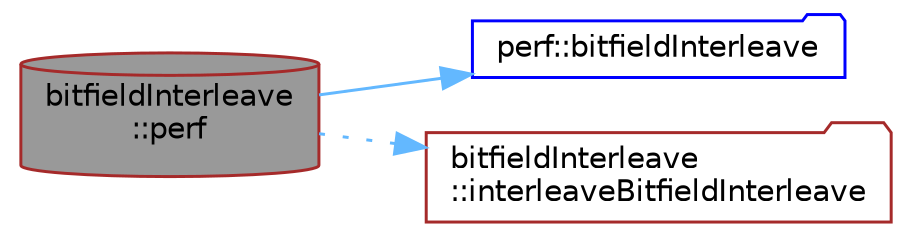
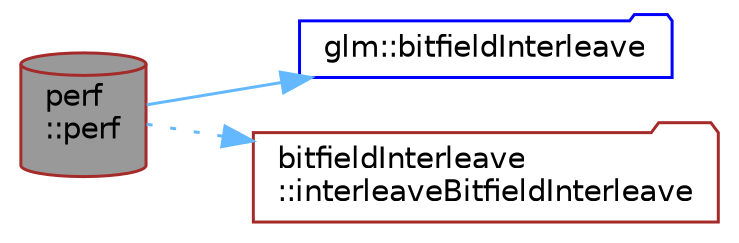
(659, 49) -> (486, 49)
(170, 115) -> (83, 115)
